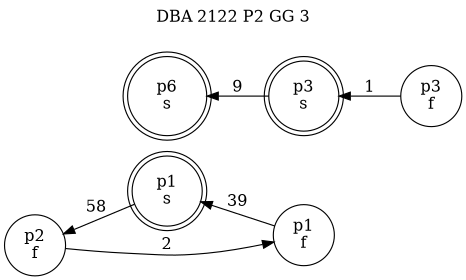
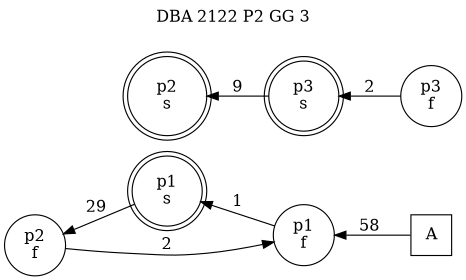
(370, 88) -> (370, 88)
(167, 96) -> (167, 96)
(238, 202) -> (238, 202)
(97, 207) -> (97, 207)
none -> (431, 235)
